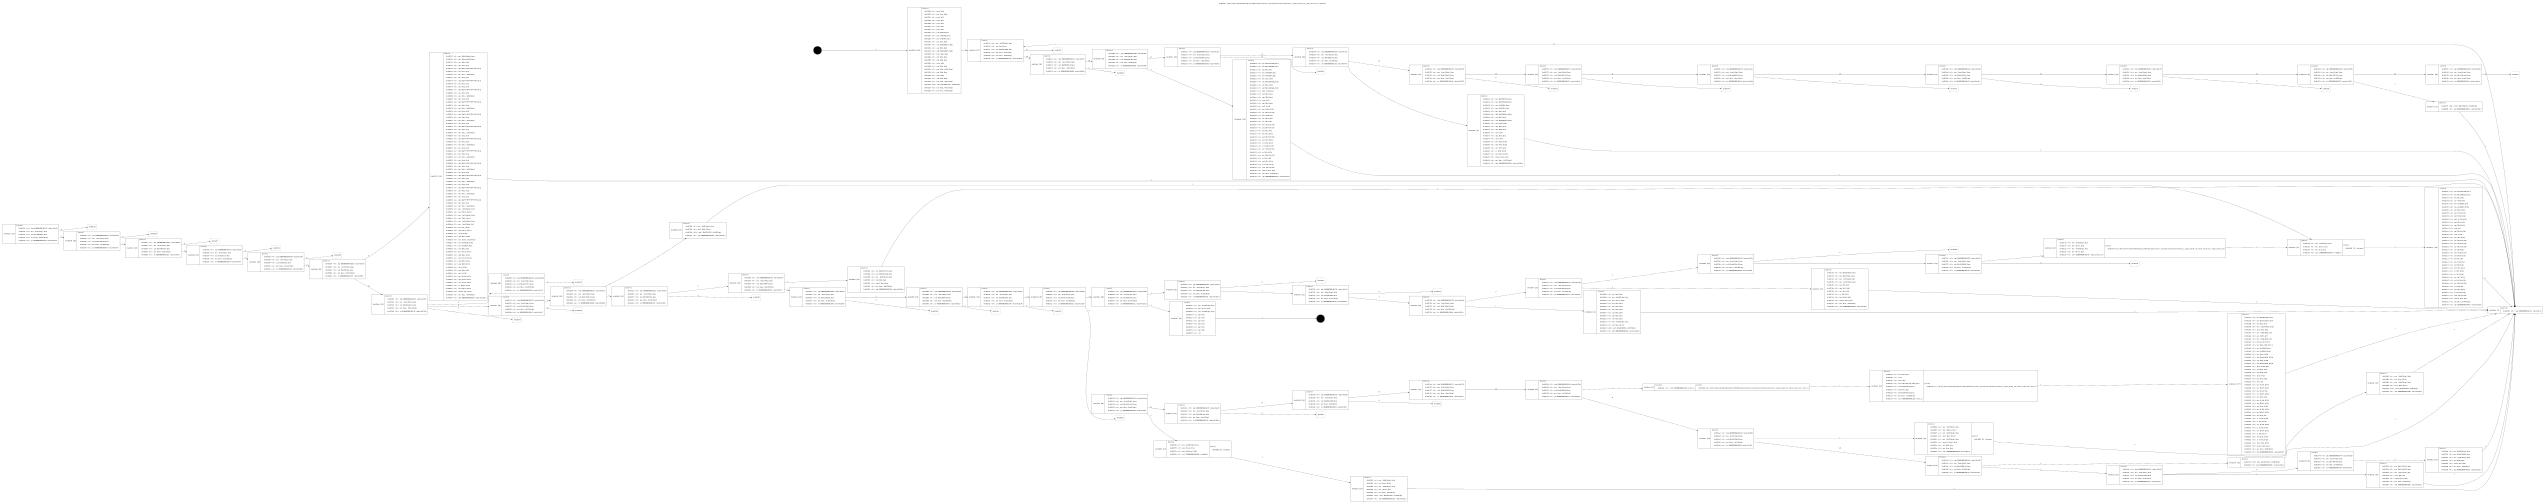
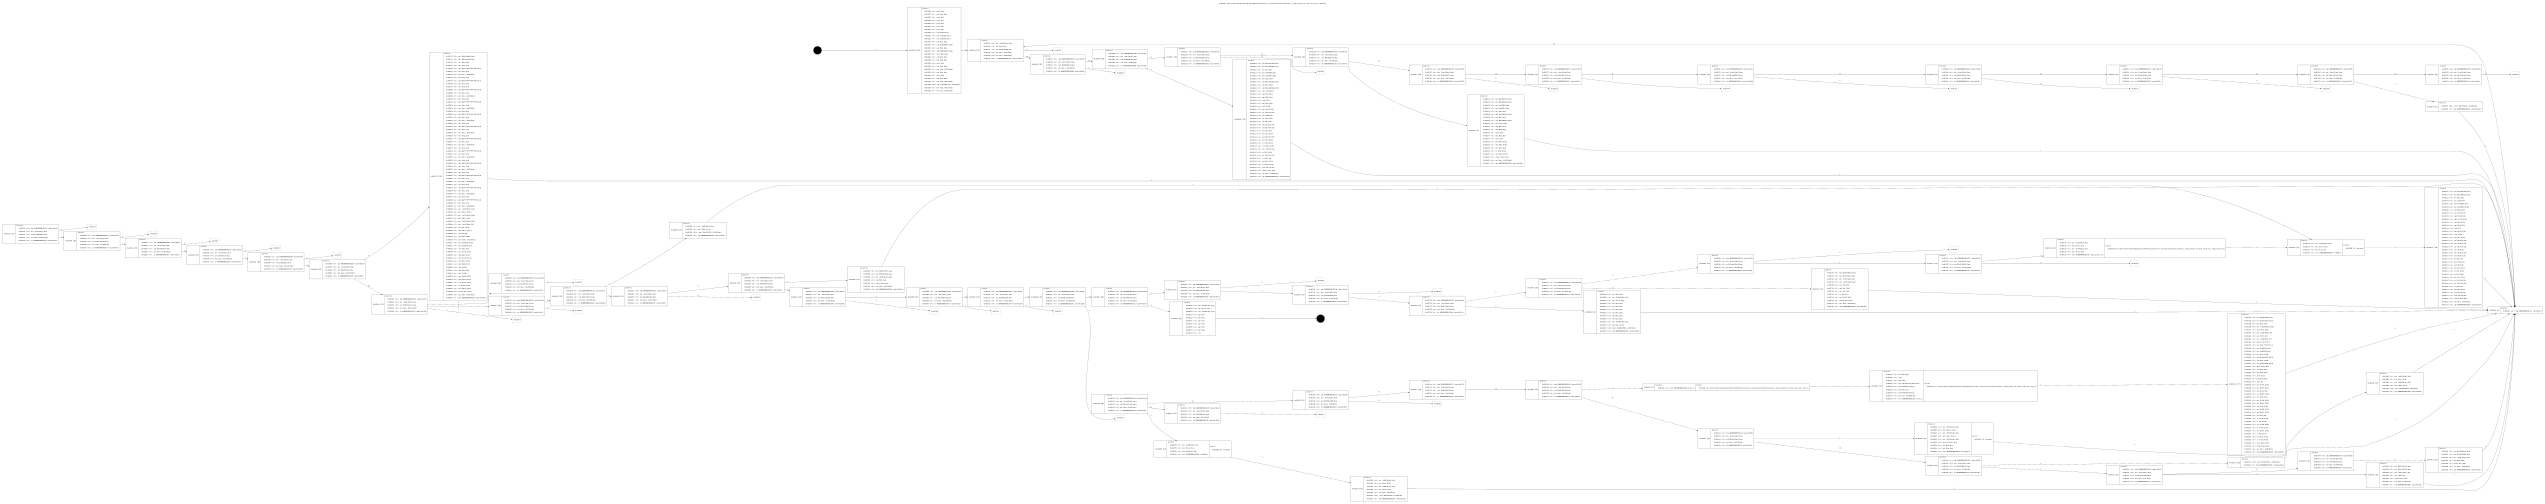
(1256, 407) -> (1220, 402)
